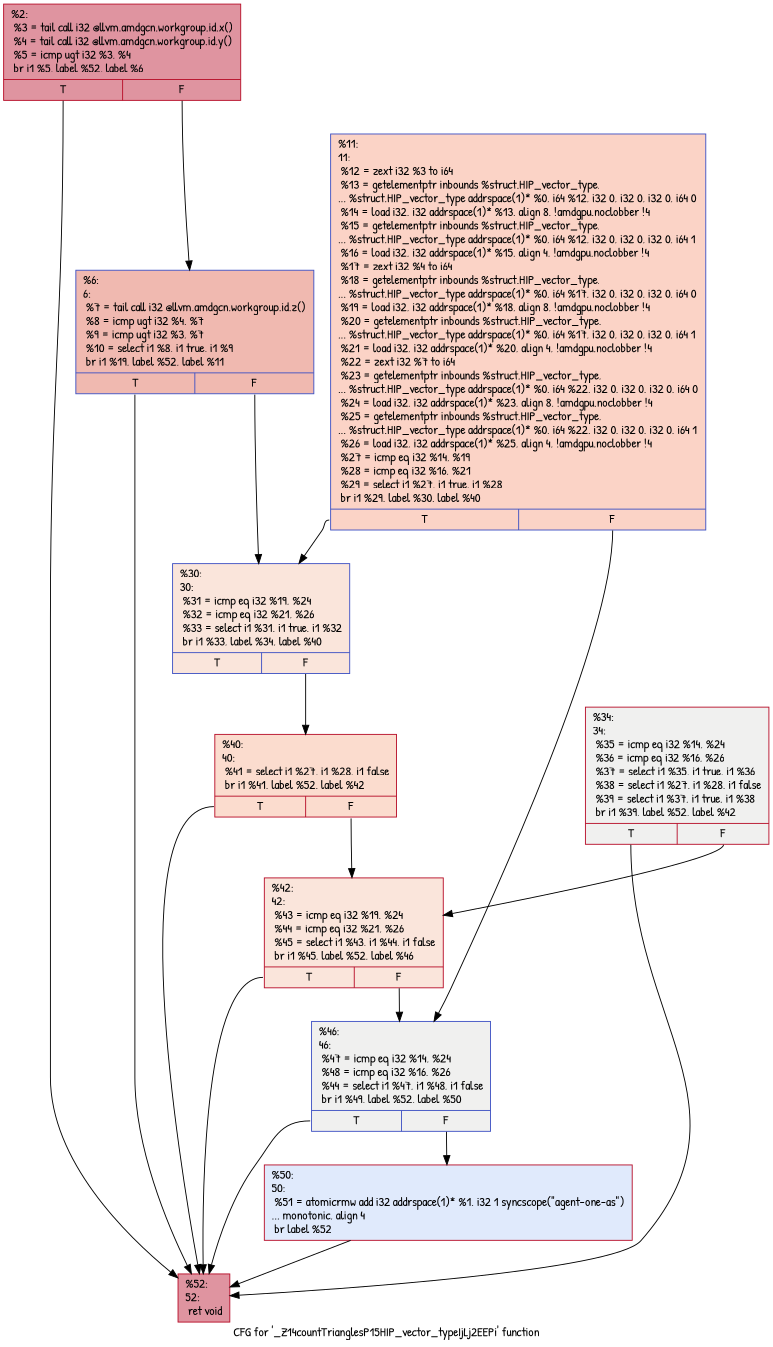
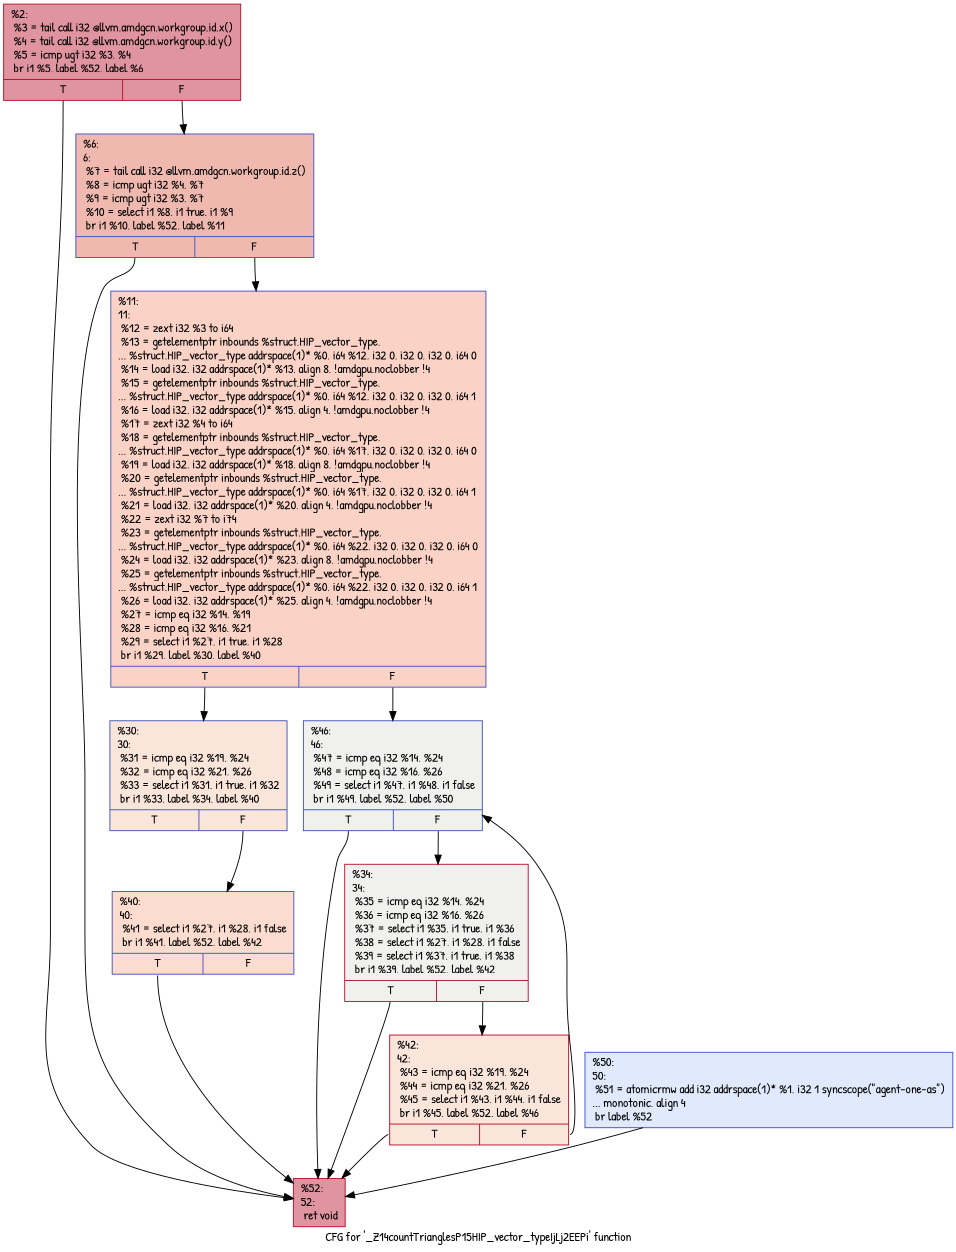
(154, 362) -> (154, 226)
(397, 362) -> (178, 519)
(256, 475) -> (255, 270)
(306, 776) -> (203, 933)
(351, 843) -> none
(401, 1086) -> (393, 785)
(447, 1144) -> (438, 843)
(448, 1203) -> (769, 1090)
